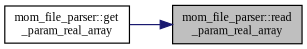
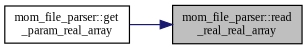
(237, 25) -> (237, 25)
